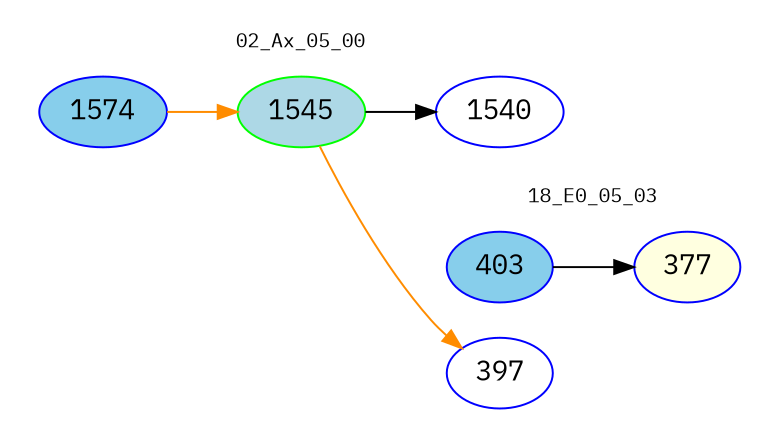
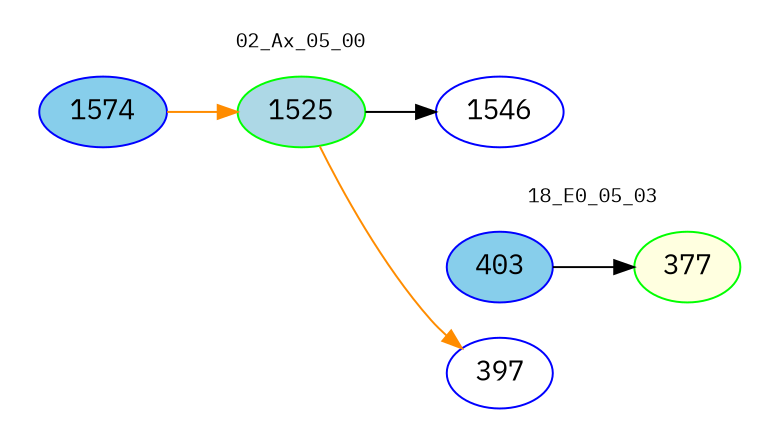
(301, 112) -> (301, 112)
(500, 112) -> (500, 112)
(687, 267) -> (687, 267)
